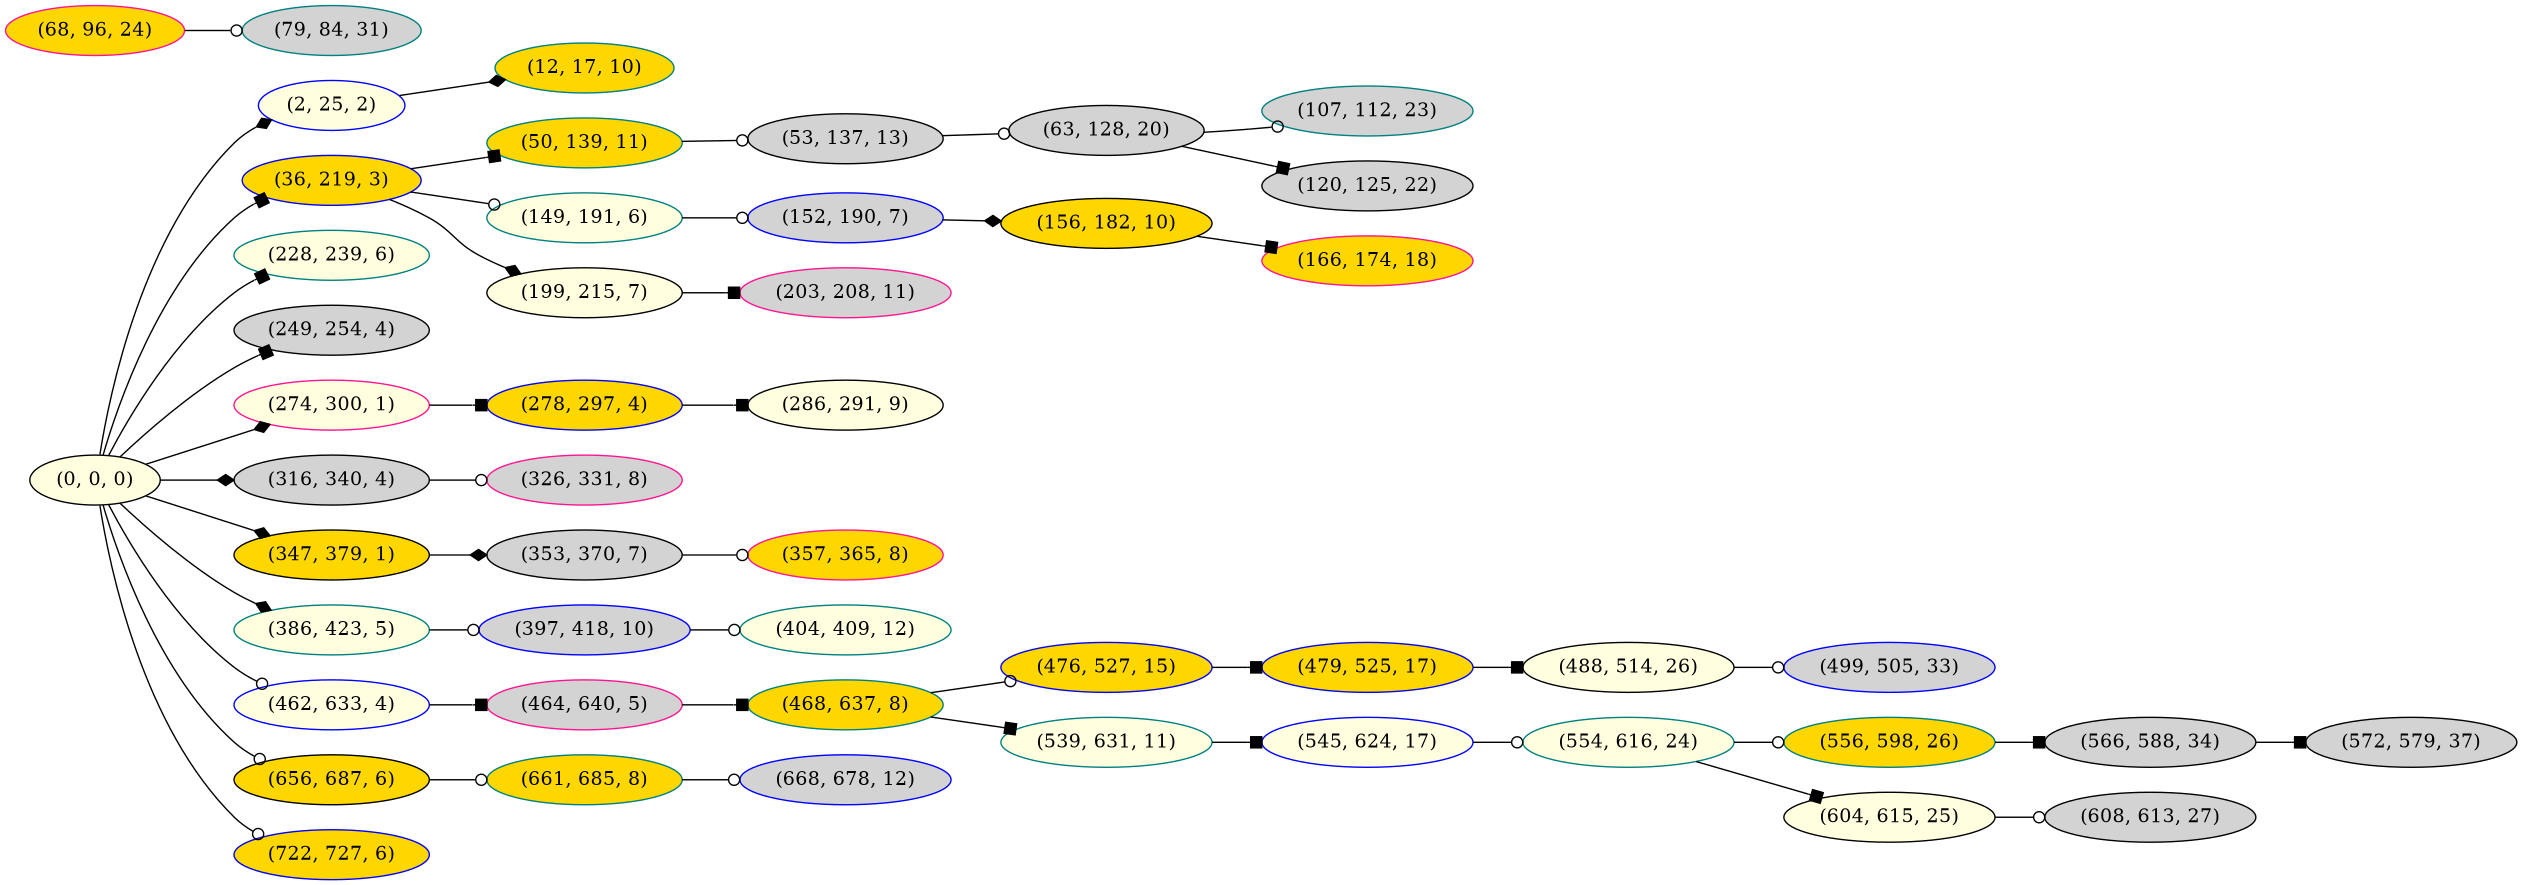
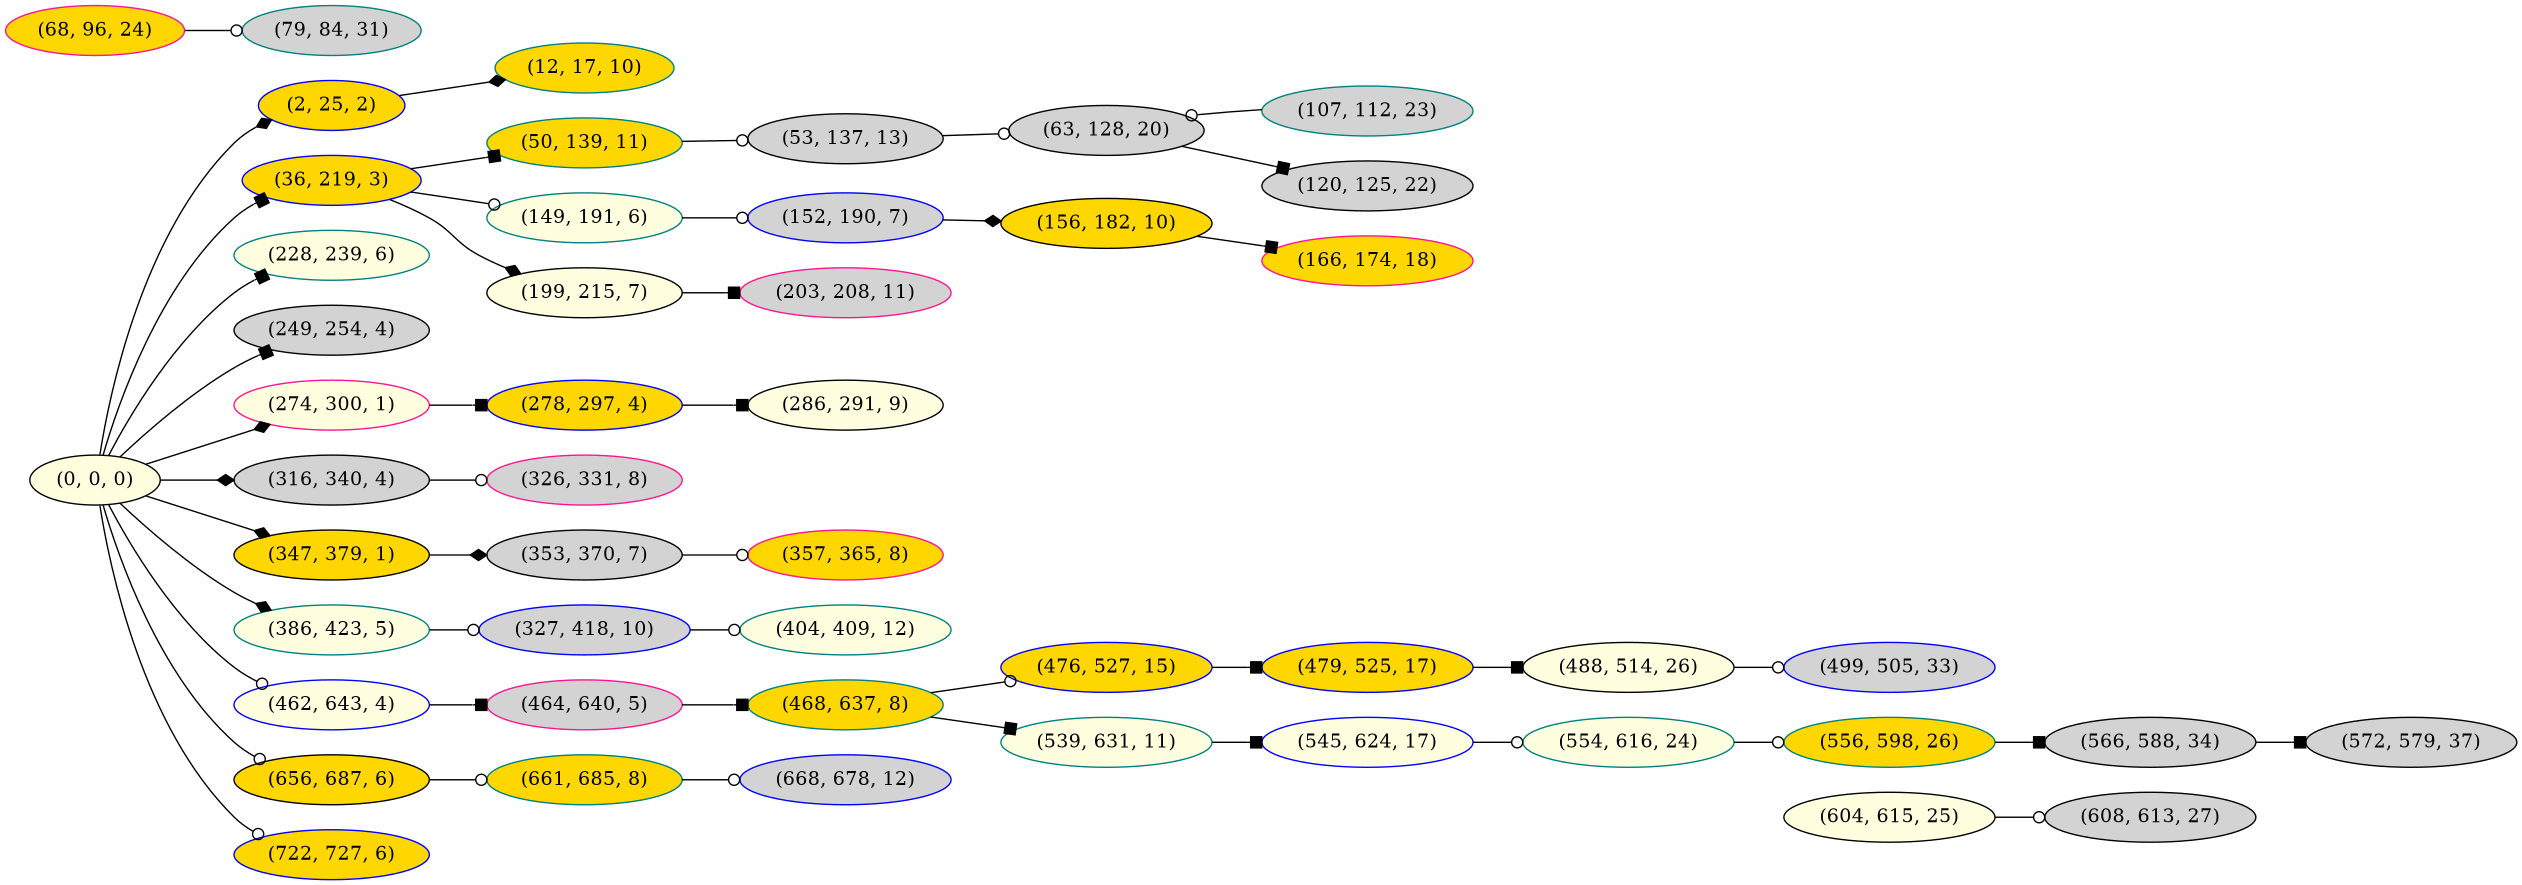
(332, 105) -> (332, 105)
(1238, 130) -> (1230, 112)
(585, 630) -> (585, 630)
(332, 705) -> (332, 705)
(1752, 778) -> none
